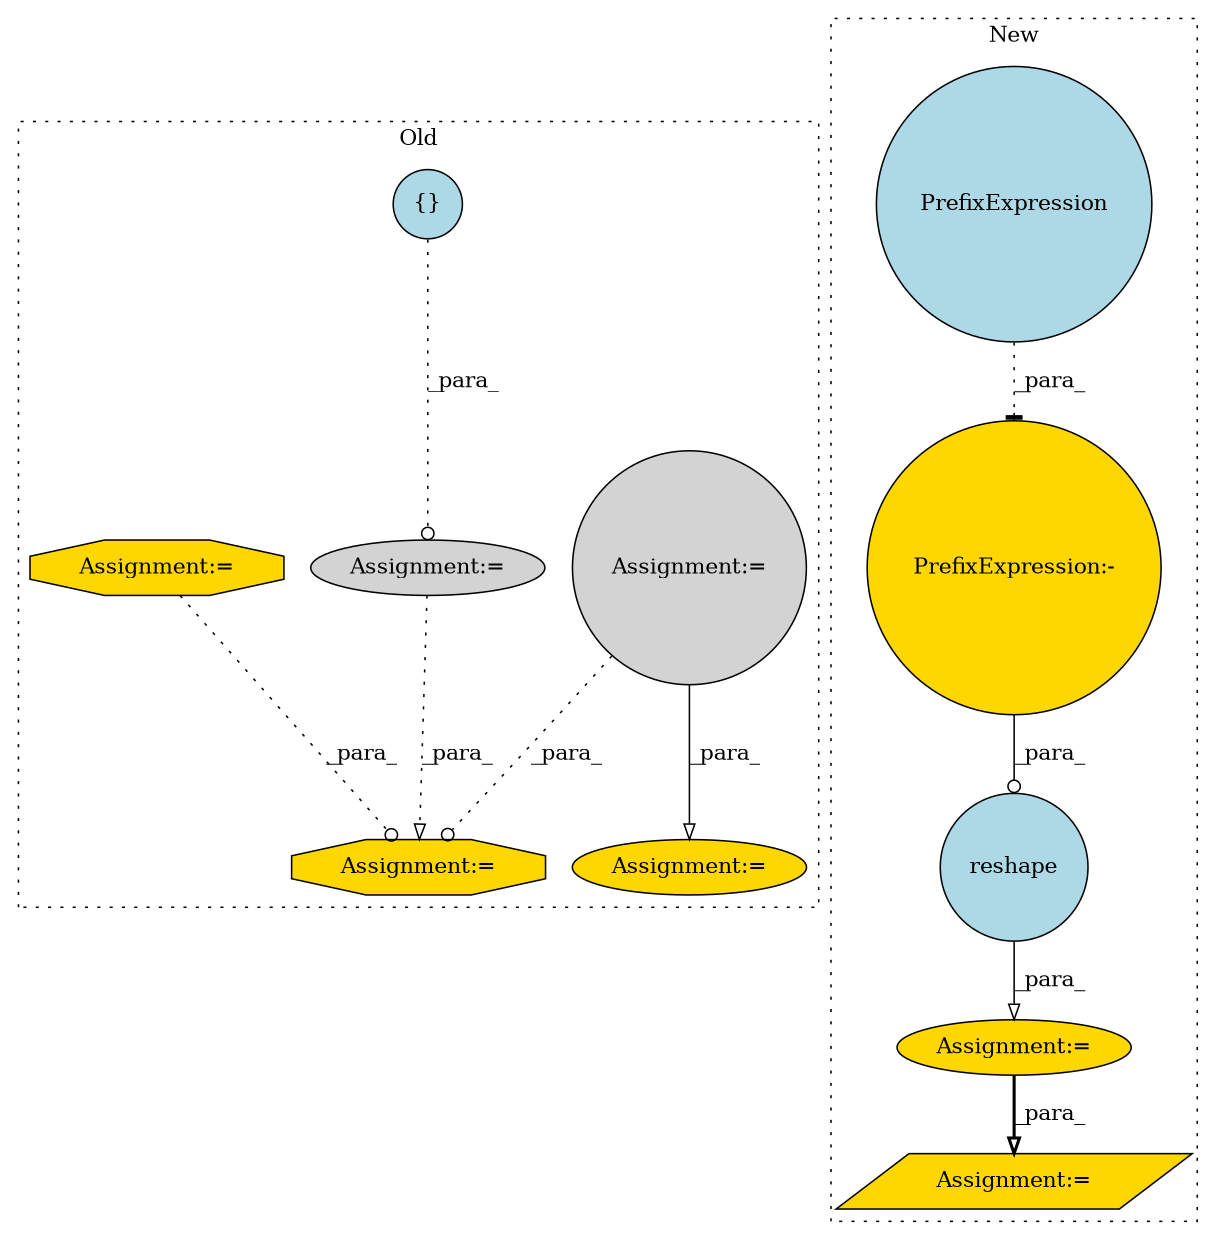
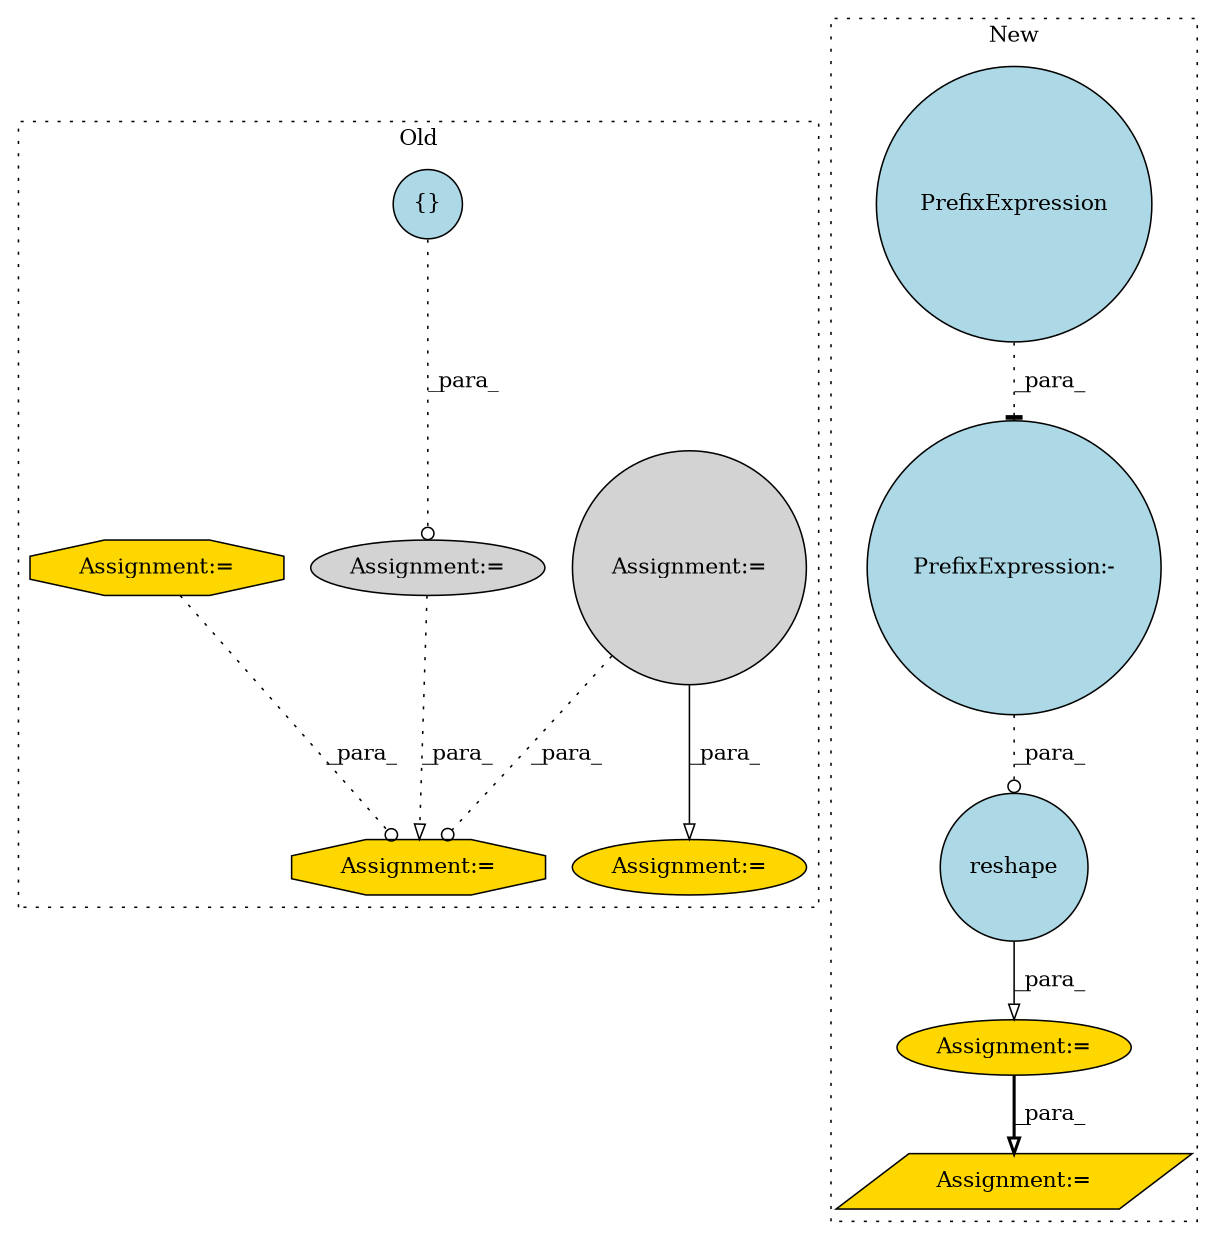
(1014, 568) -> (1014, 568)
(1014, 747) -> (1014, 747)
